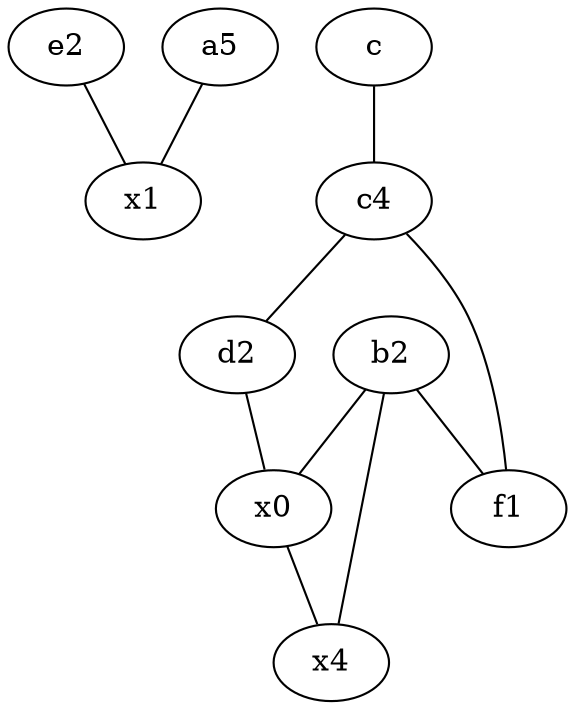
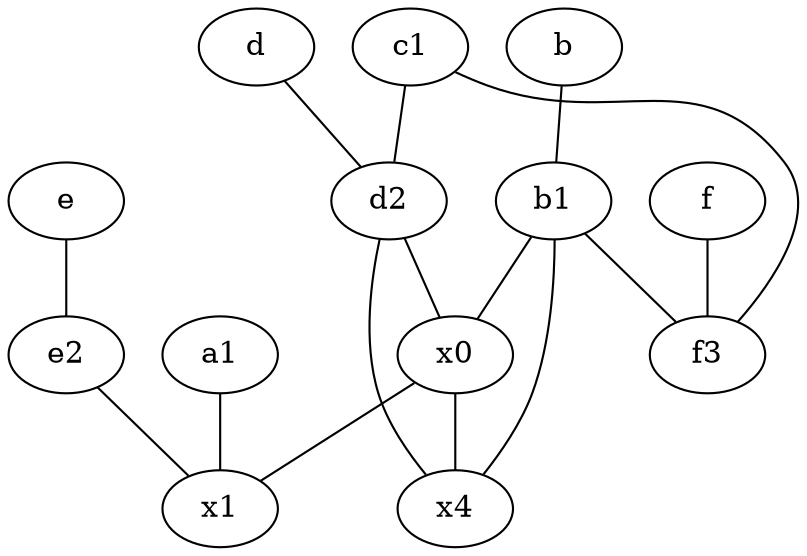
(220, 47) -> (220, 355)
none -> (256, 47)
(374, 47) -> none
none -> (564, 47)
none -> (66, 201)
(374, 201) -> (410, 47)
none -> (708, 201)
(391, 355) -> (554, 201)
none -> (372, 363)
none -> (337, 432)
(509, 509) -> (708, 355)
